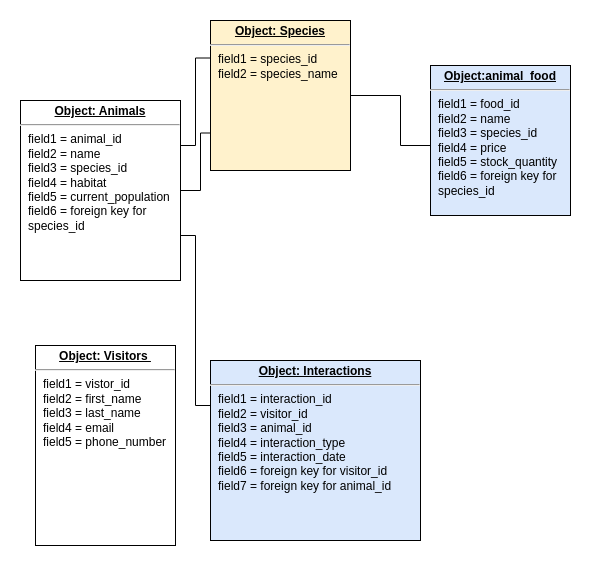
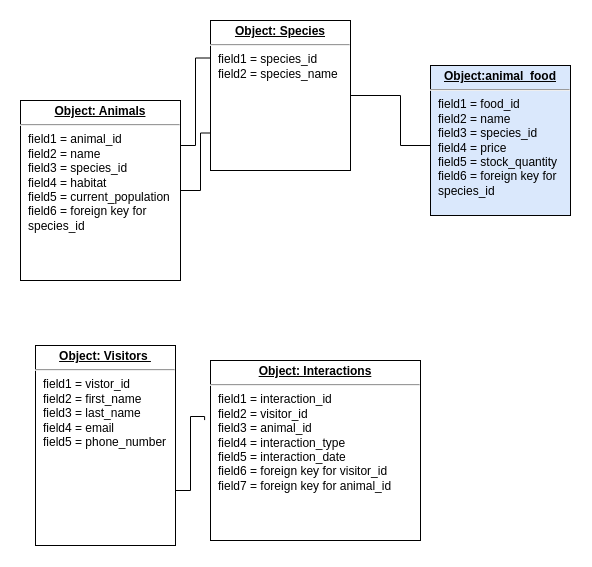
(281, 96) -> (281, 96)
(196, 321) -> none
(316, 451) -> (316, 451)
none -> (191, 454)
